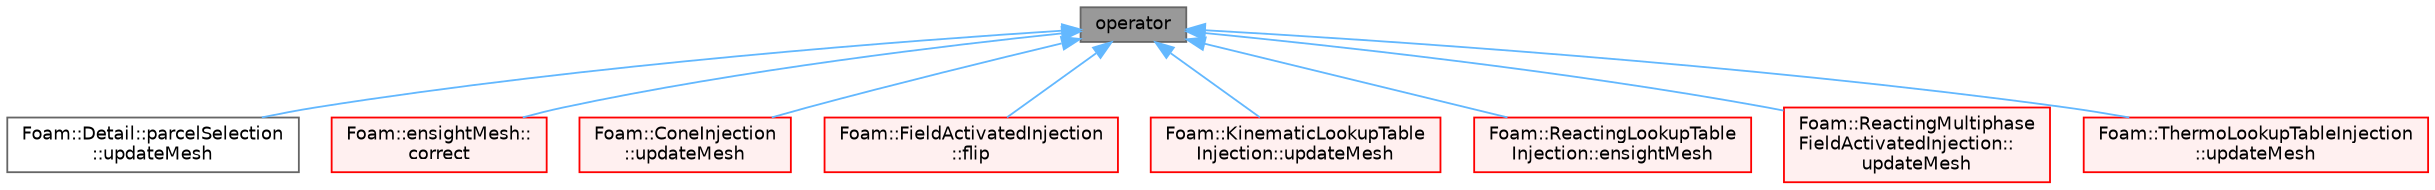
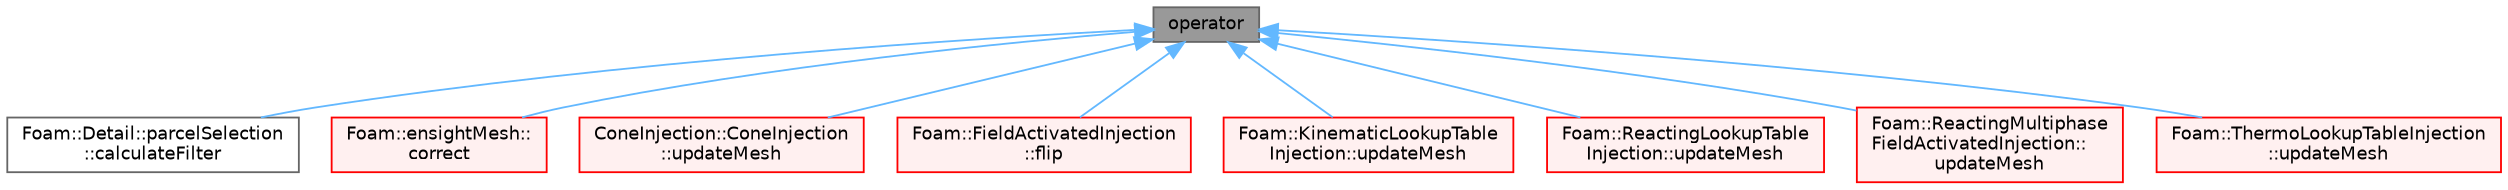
(153, 145) -> (153, 145)
(685, 145) -> (722, 145)
(1613, 145) -> (1686, 145)
